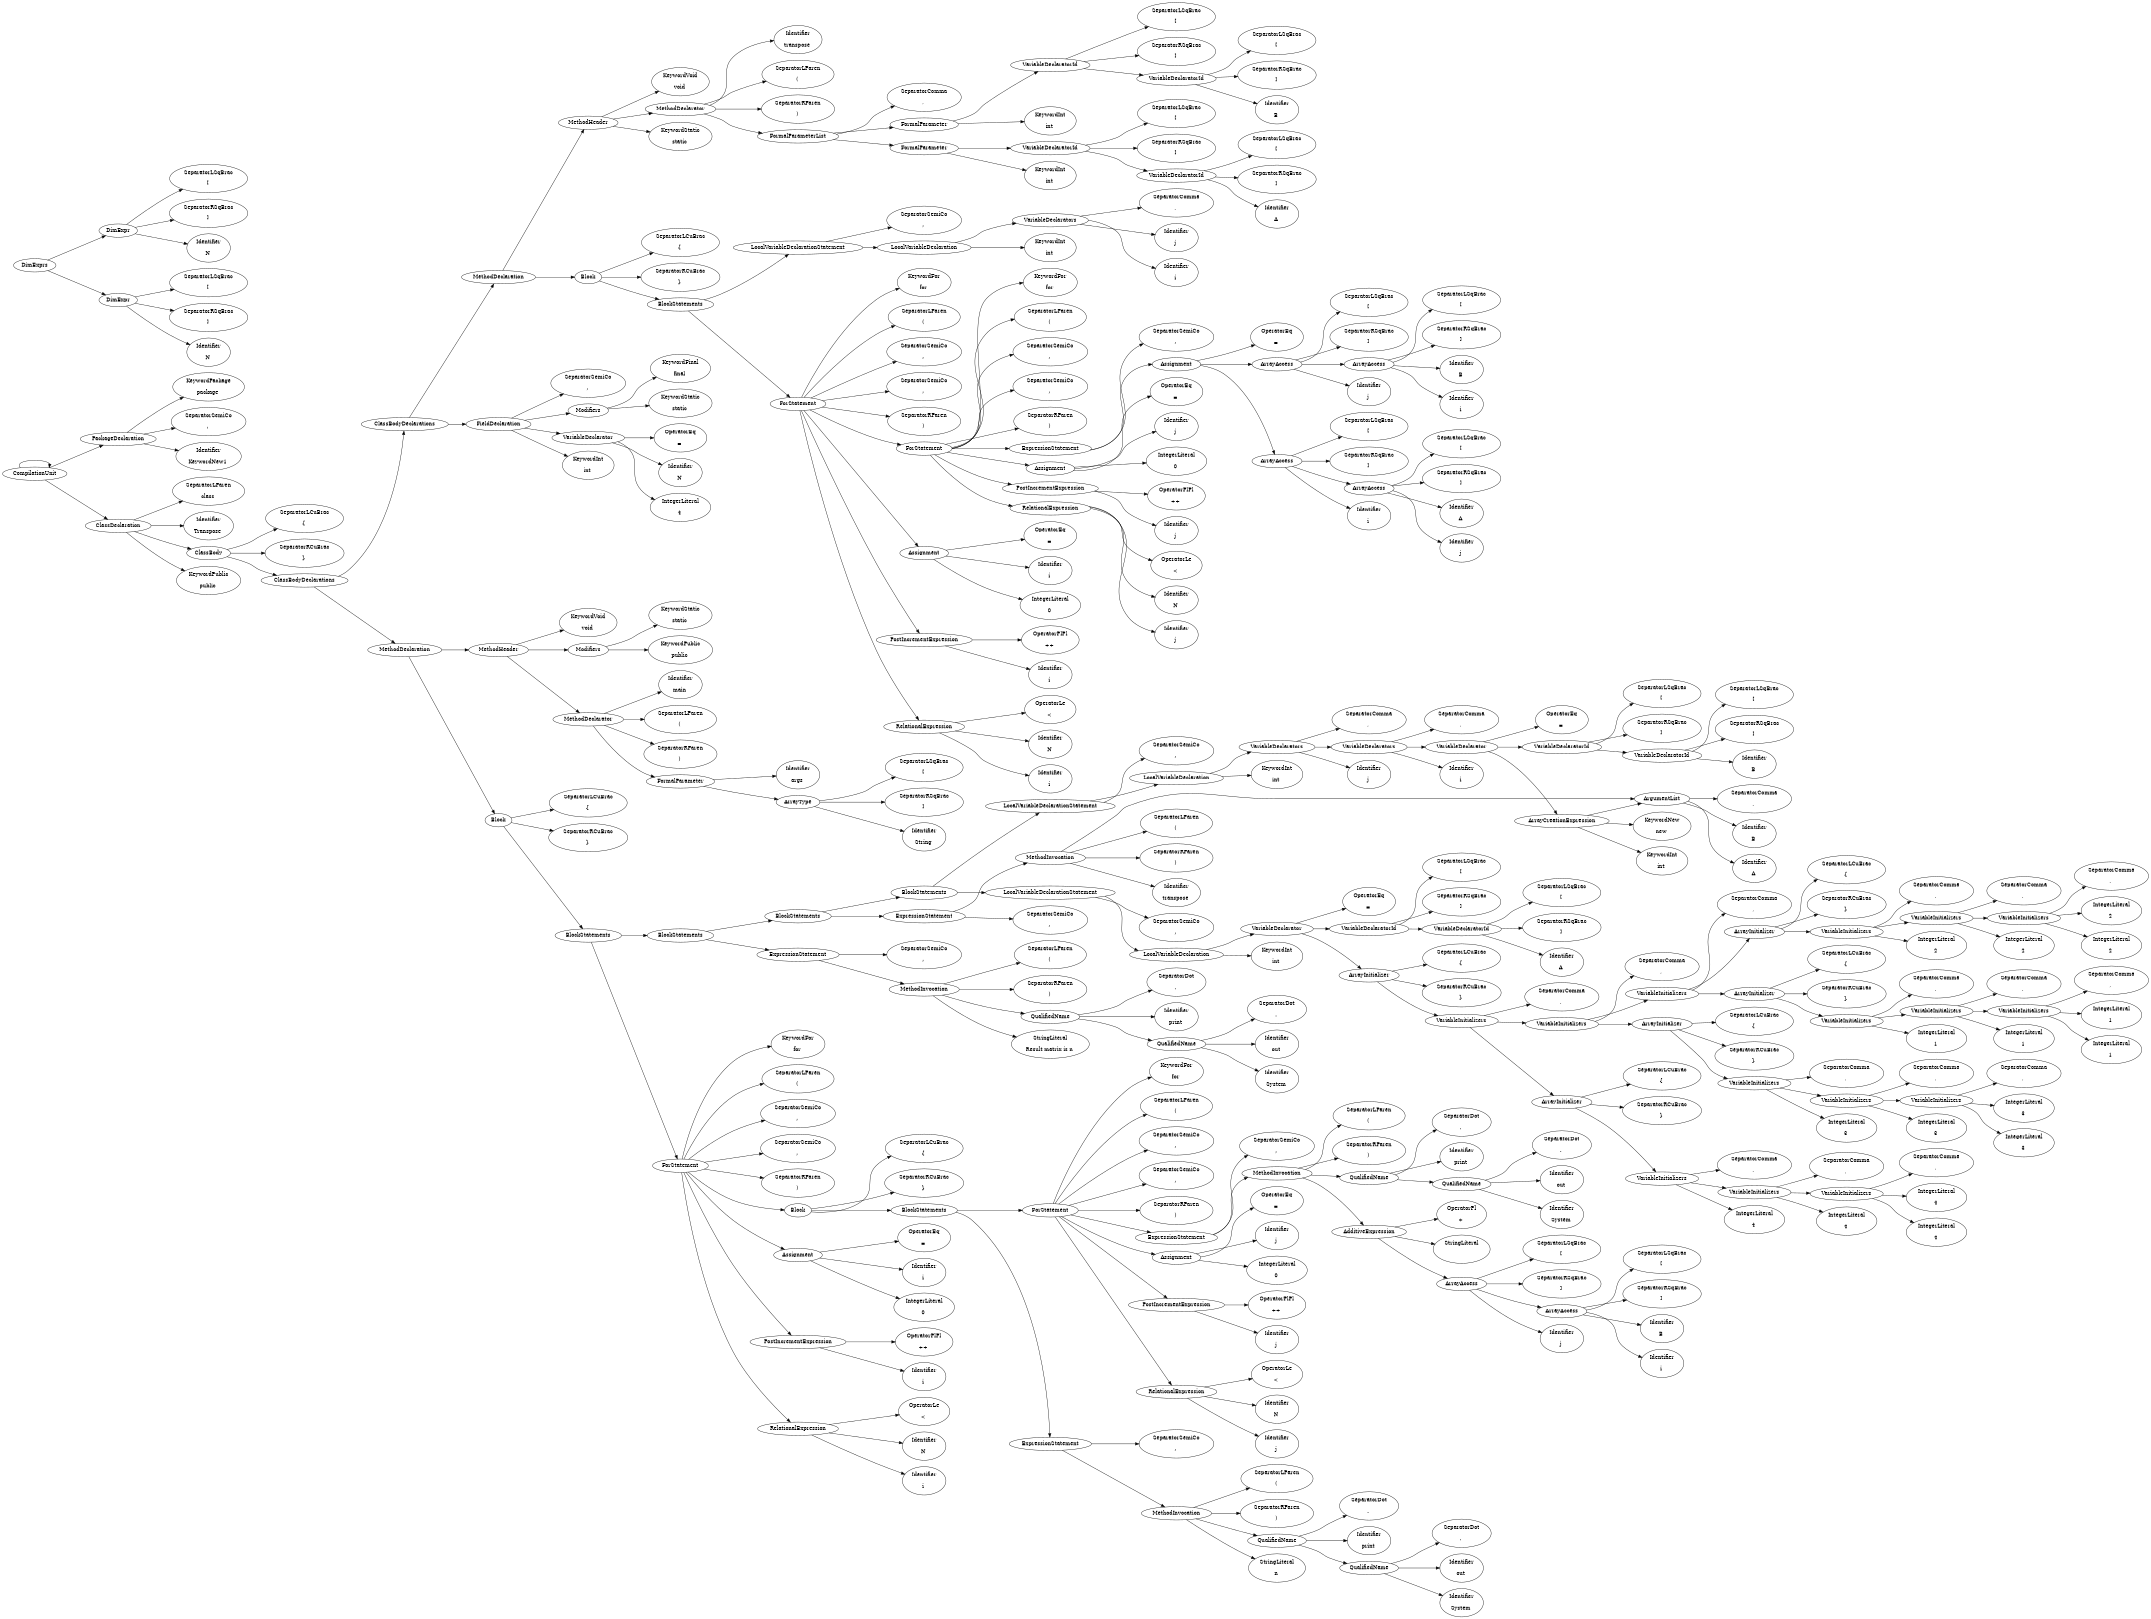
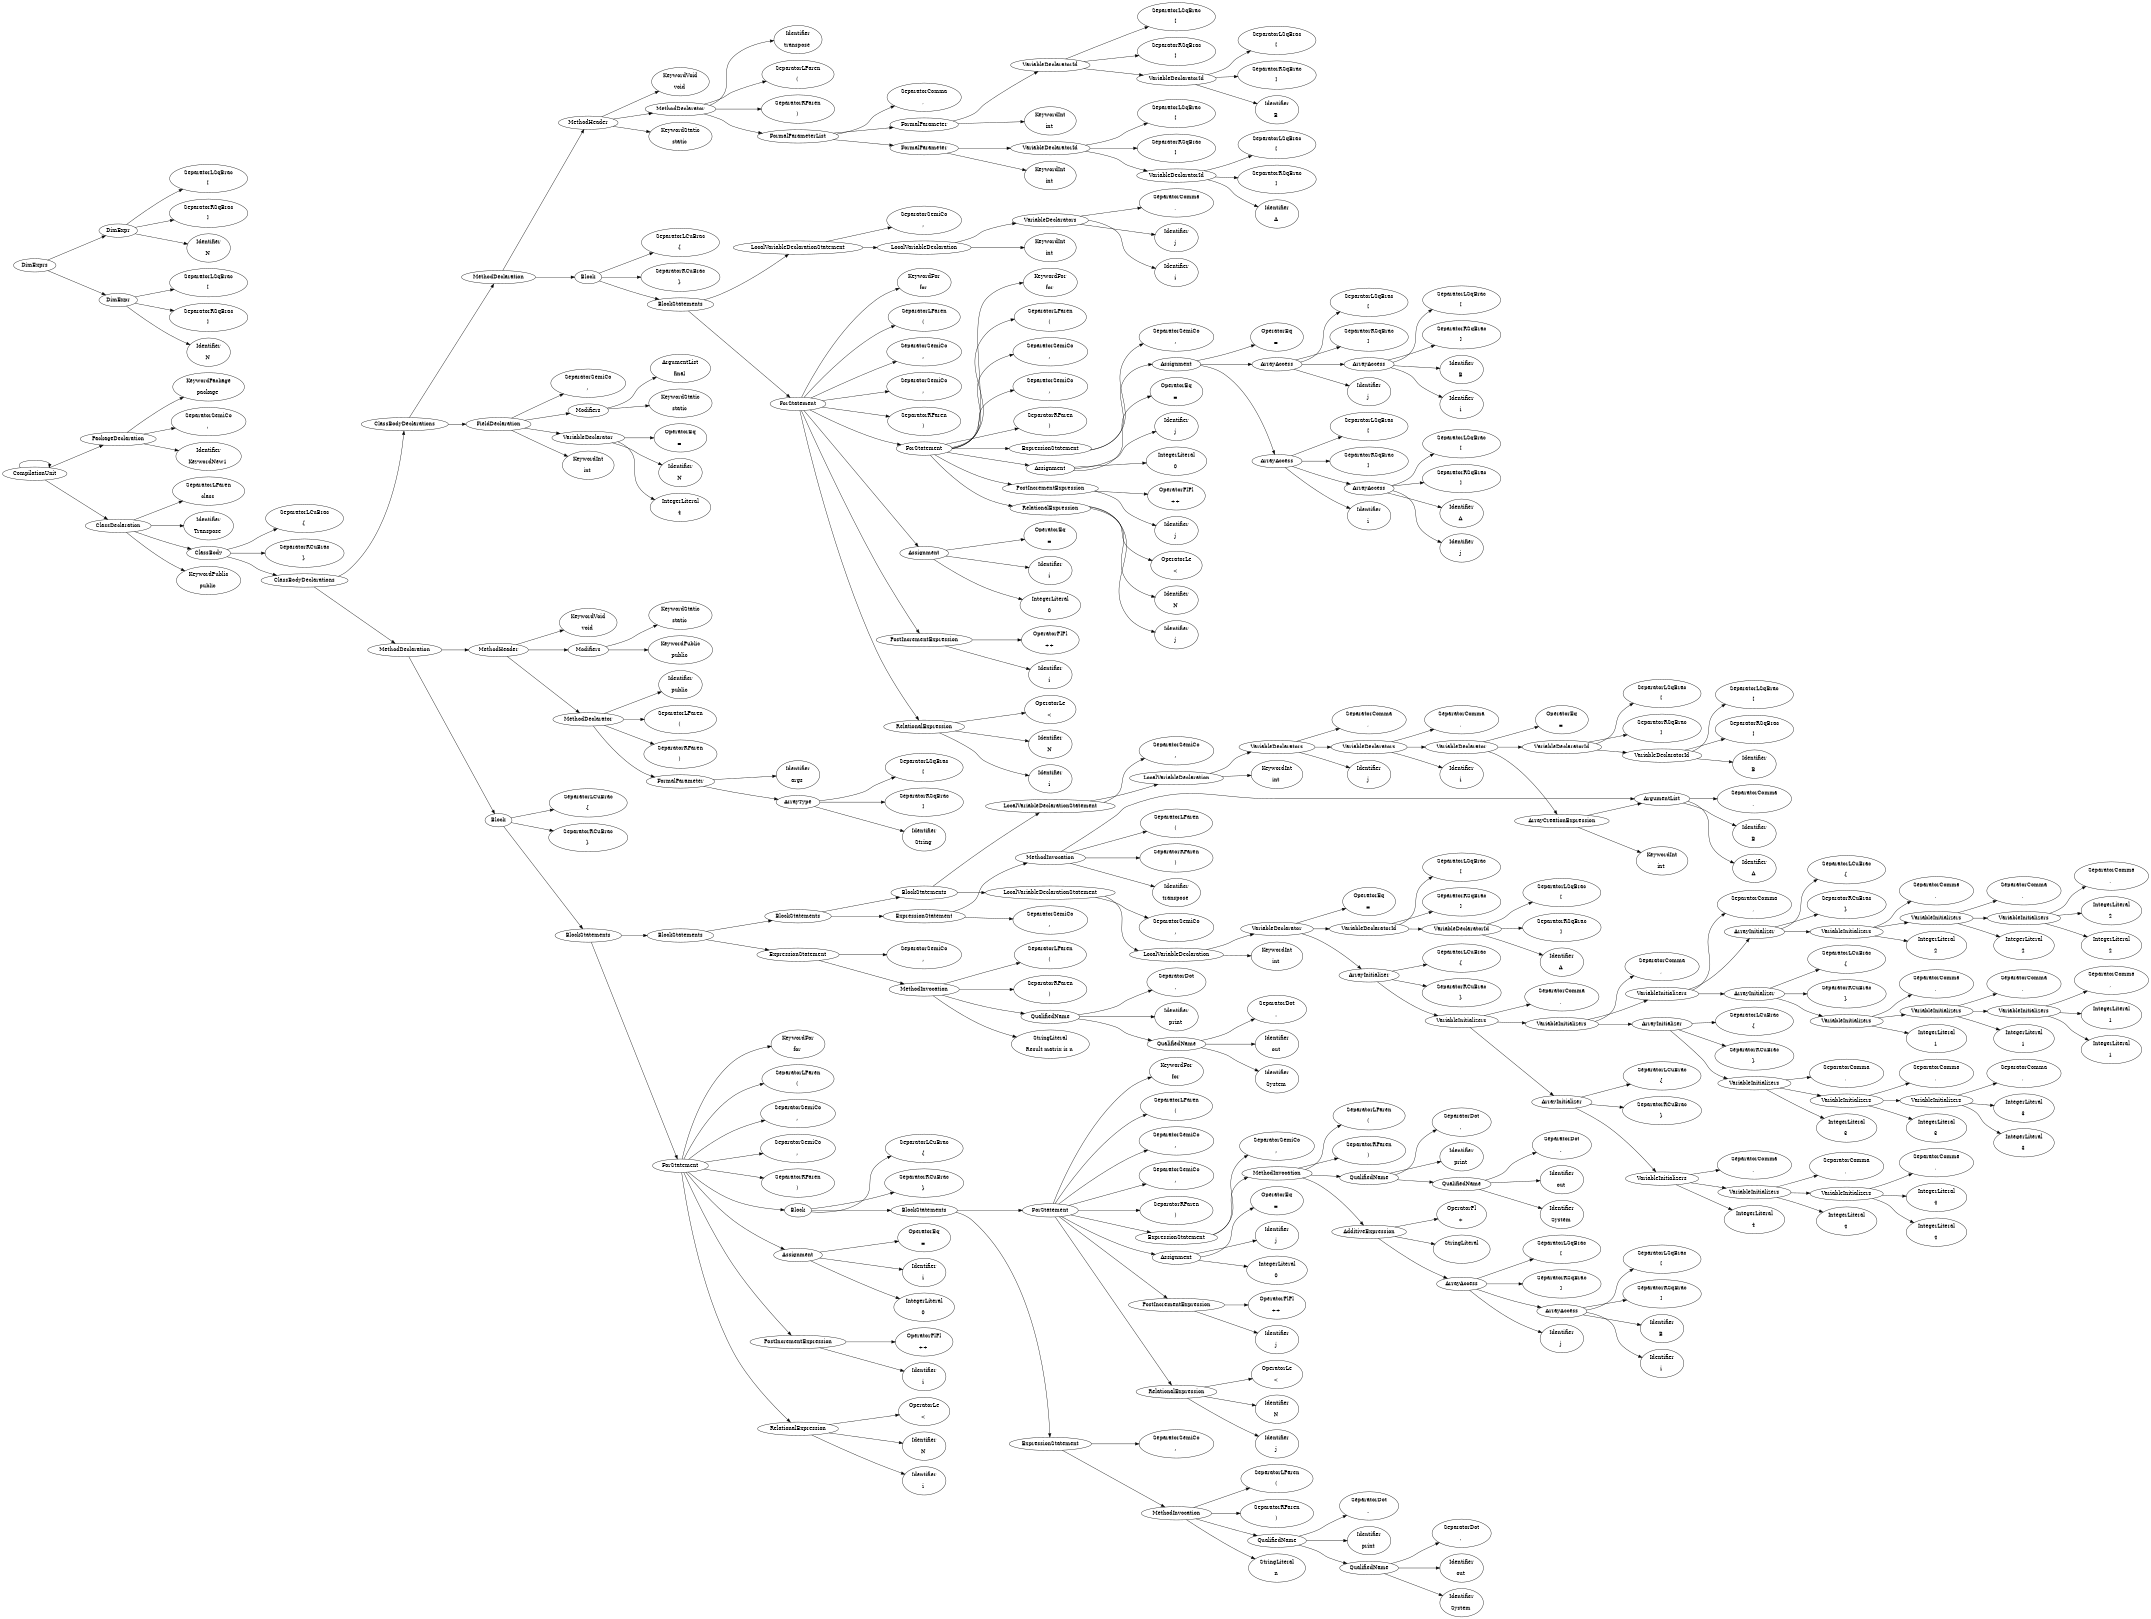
(680, 368) -> (680, 368)
(680, 685) -> (680, 685)
(1662, 826) -> none
